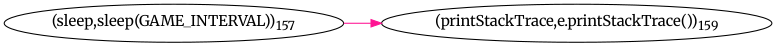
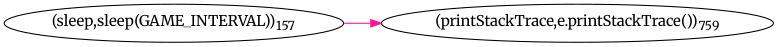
(708, 22) -> (709, 22)
